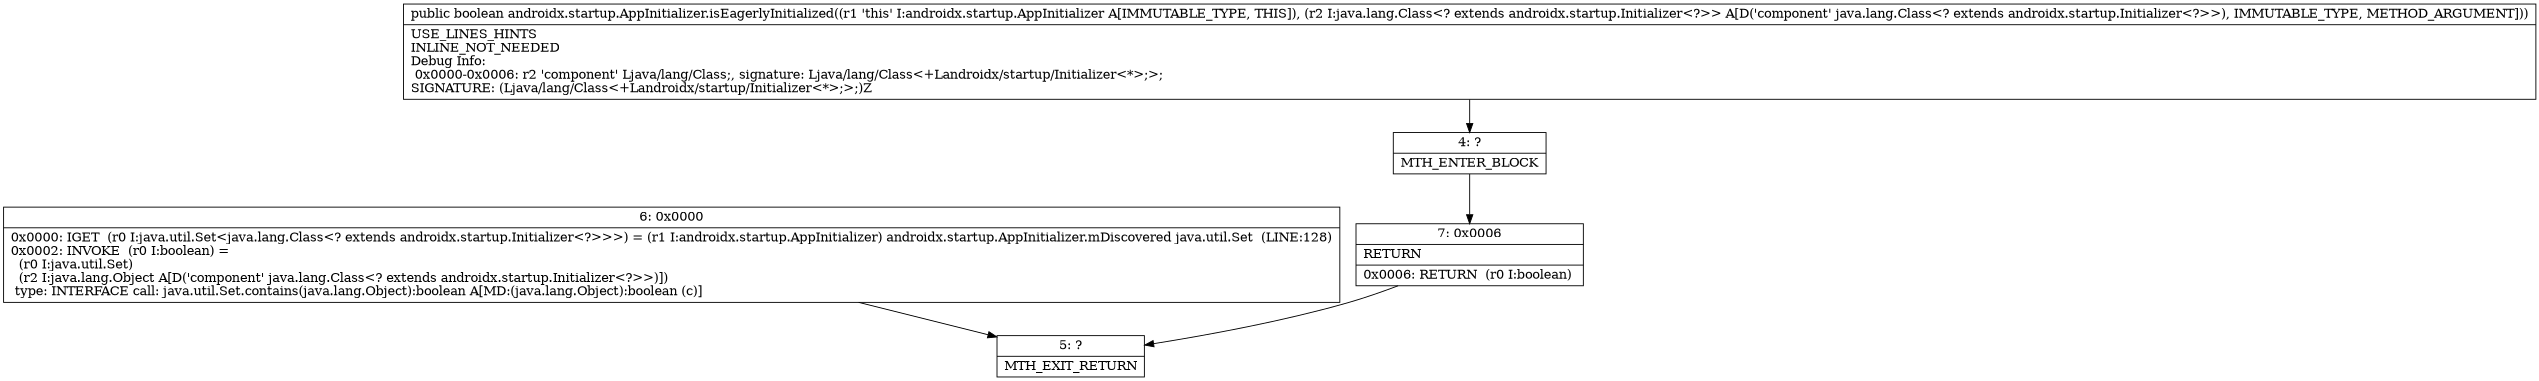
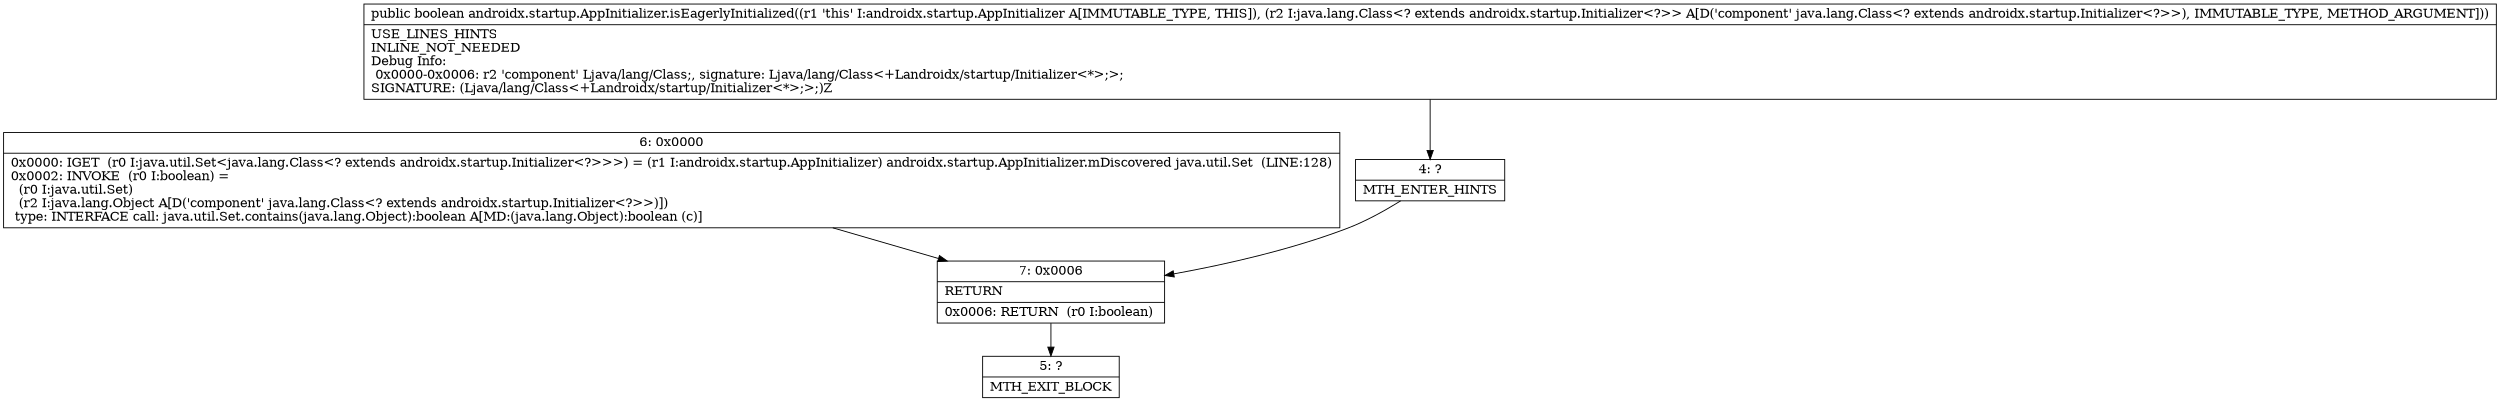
(1470, 163) -> (1430, 190)
(923, 319) -> (886, 243)
(1071, 366) -> (1051, 387)
